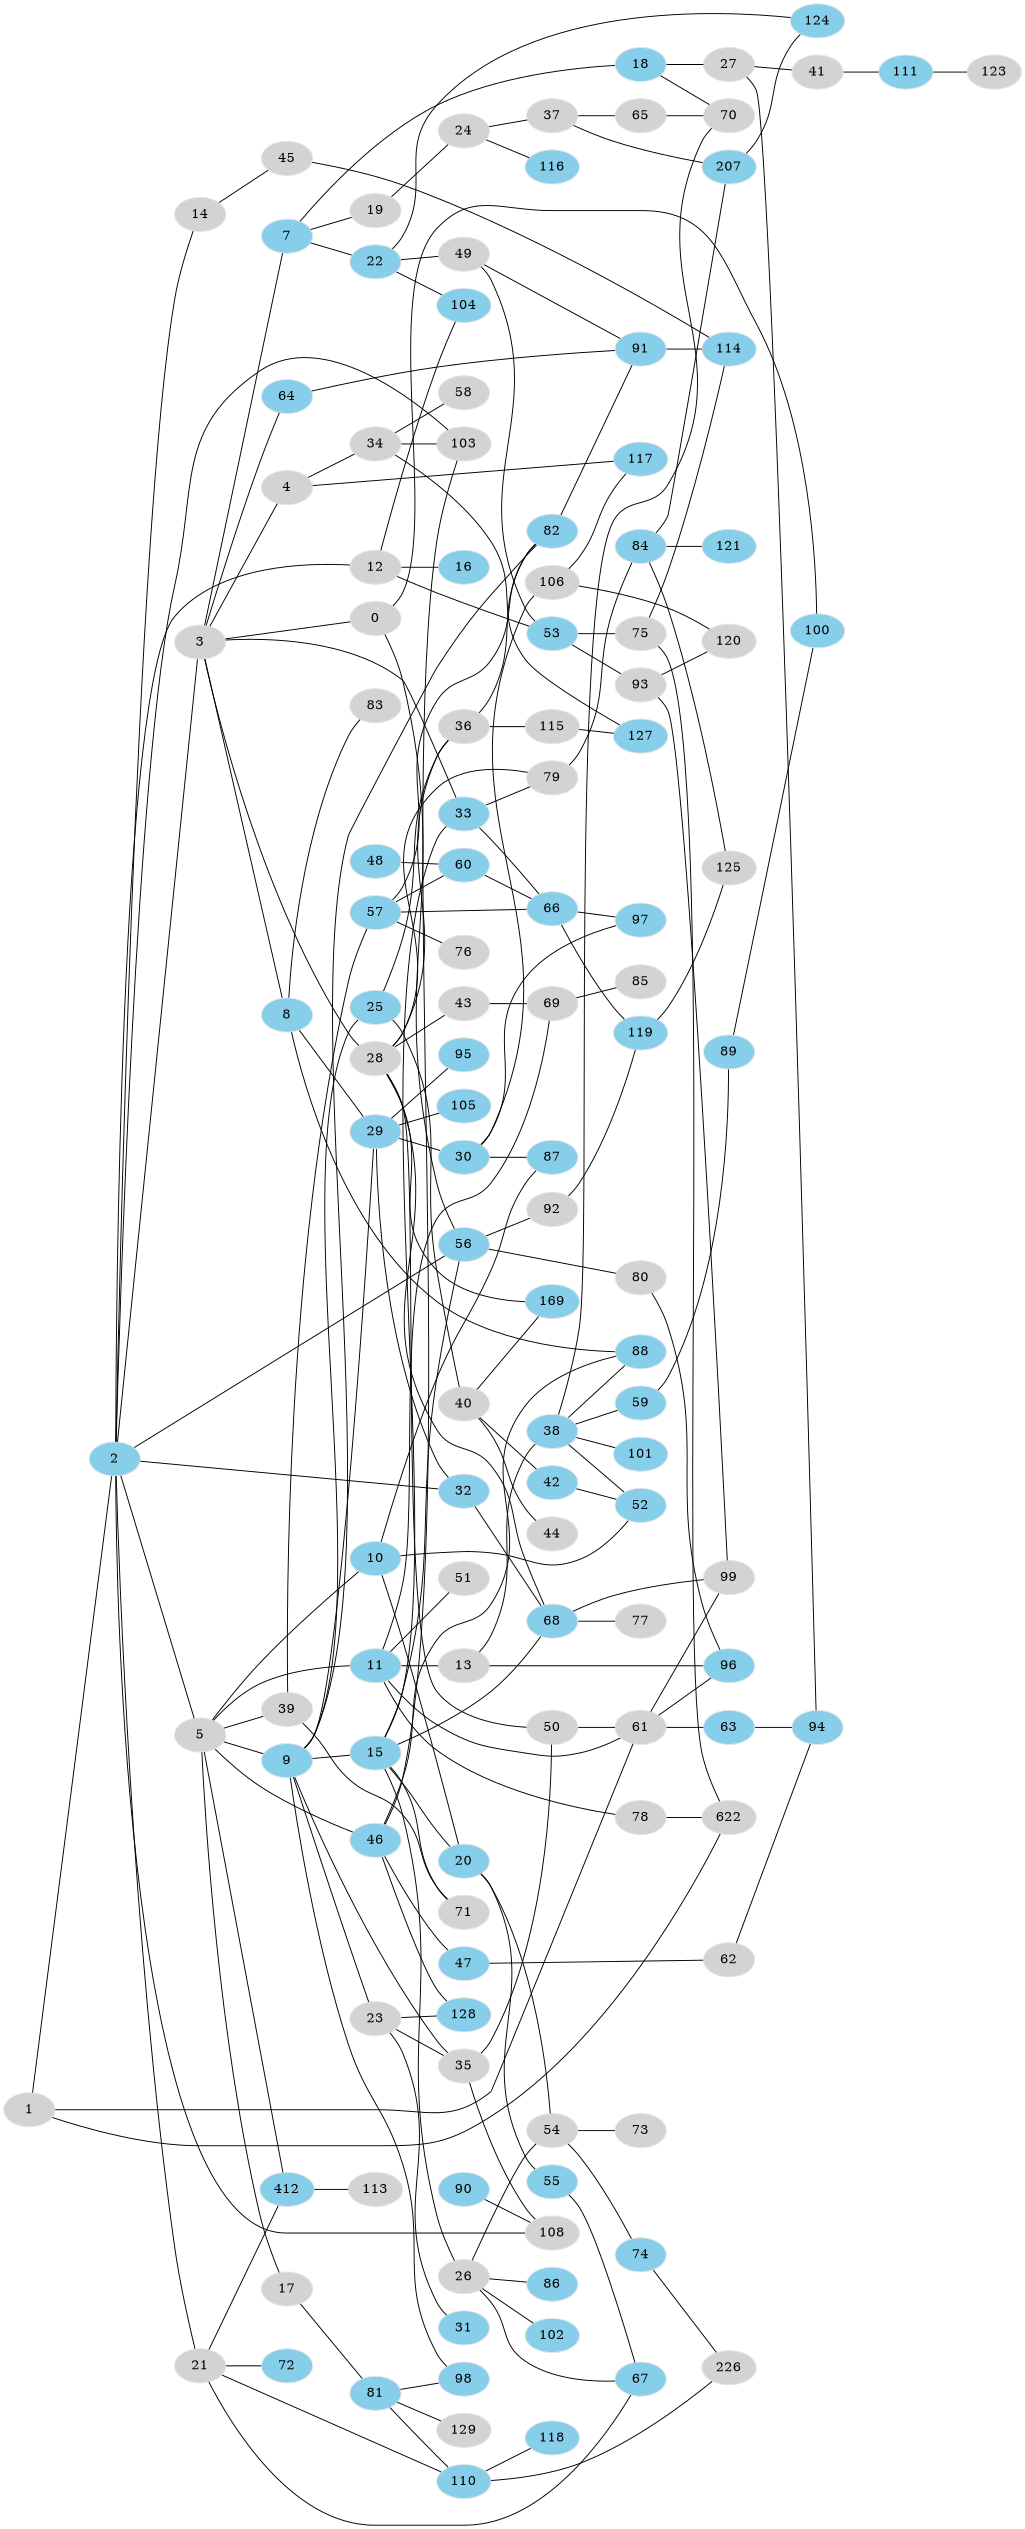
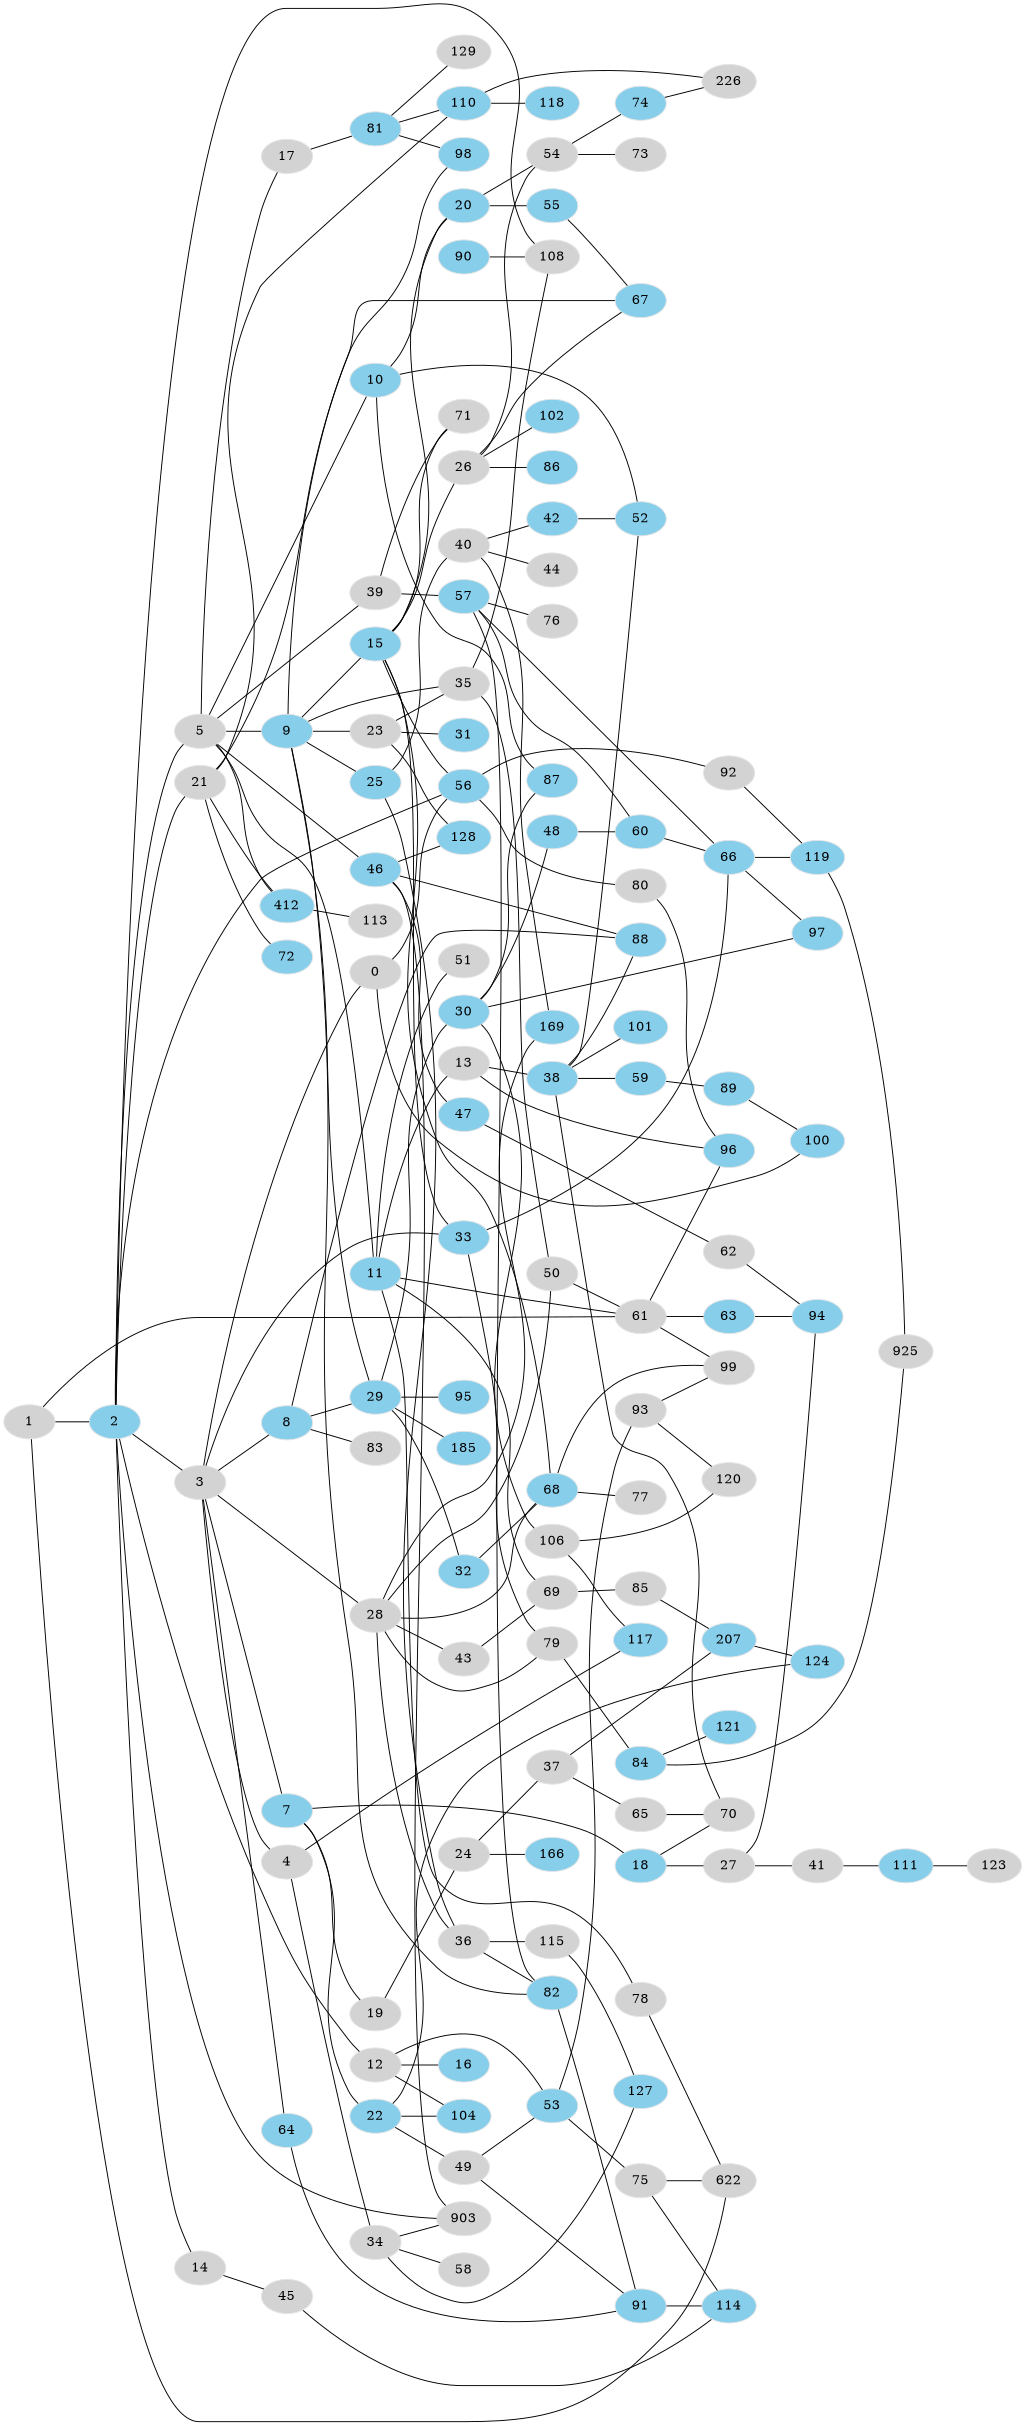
(552, 167) -> (552, 1854)
(691, 387) -> (685, 1614)
(464, 444) -> (464, 2219)
(729, 868) -> (906, 1352)
none -> (524, 920)
(464, 1106) -> (464, 1448)
(282, 1474) -> none
